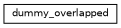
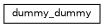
(60, 14) -> (52, 14)
